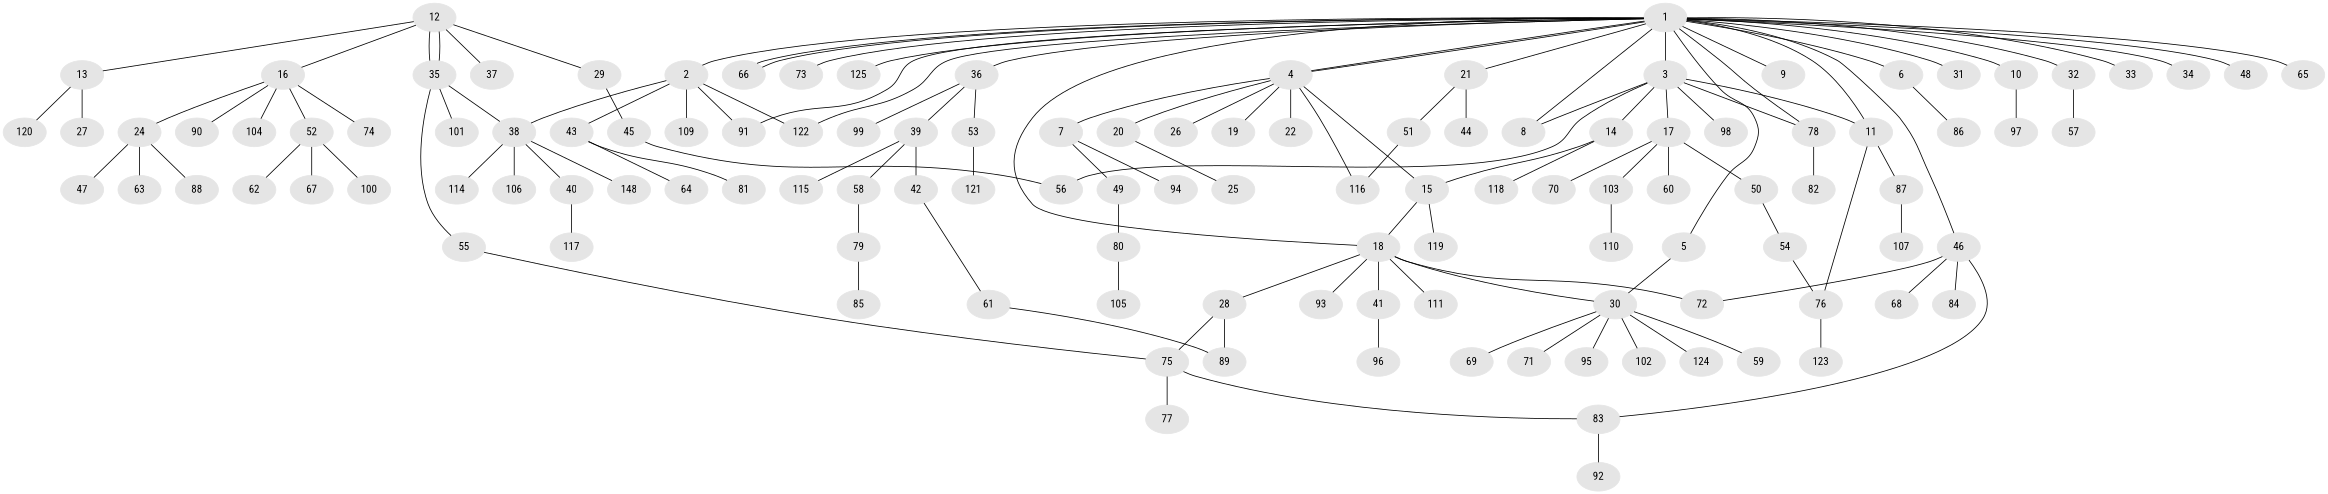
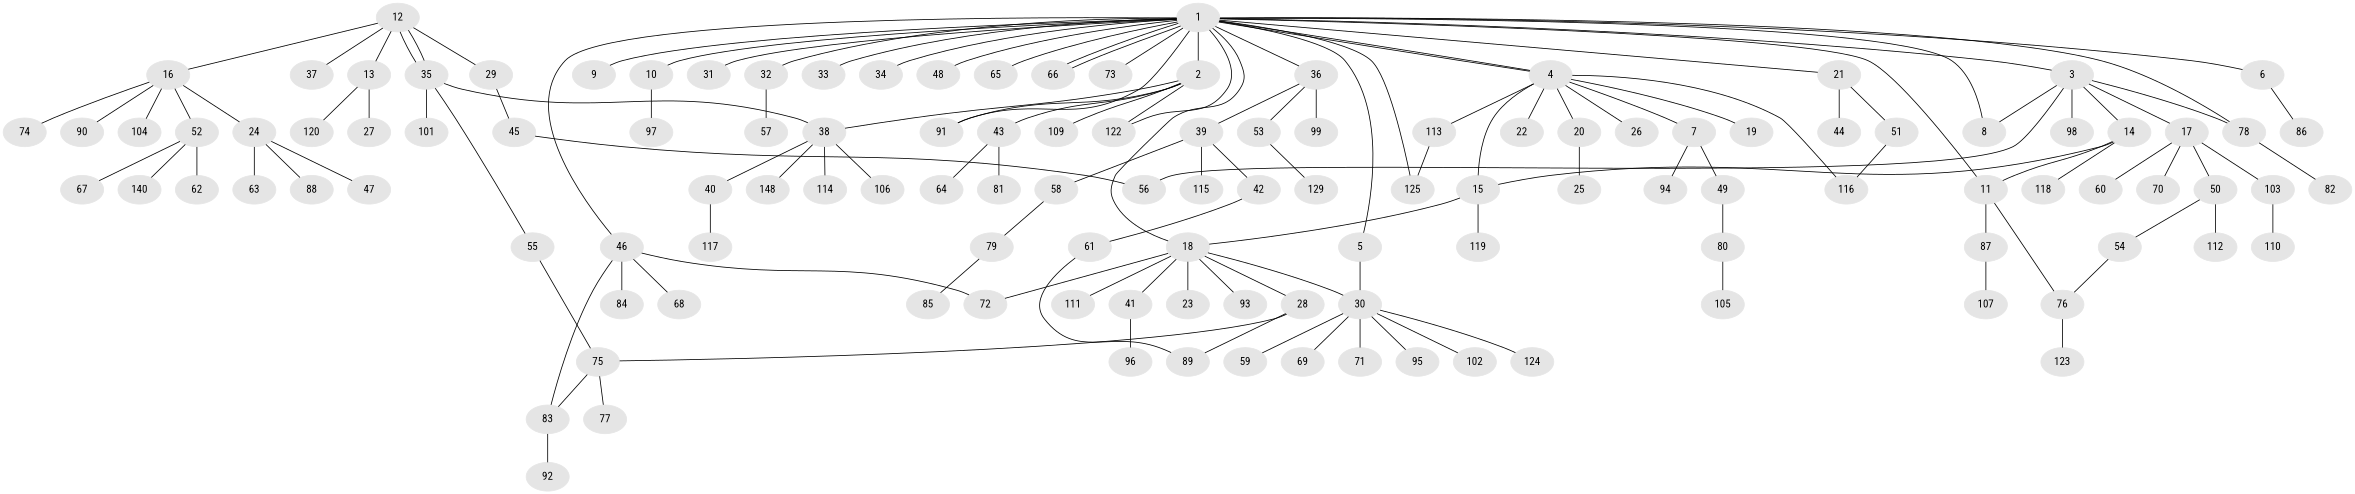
(1776, 98) -> (2058, 161)
none -> (1434, 132)
(369, 190) -> (140, 190)
(973, 190) -> (1316, 190)
none -> (2215, 247)
none -> (1188, 305)
